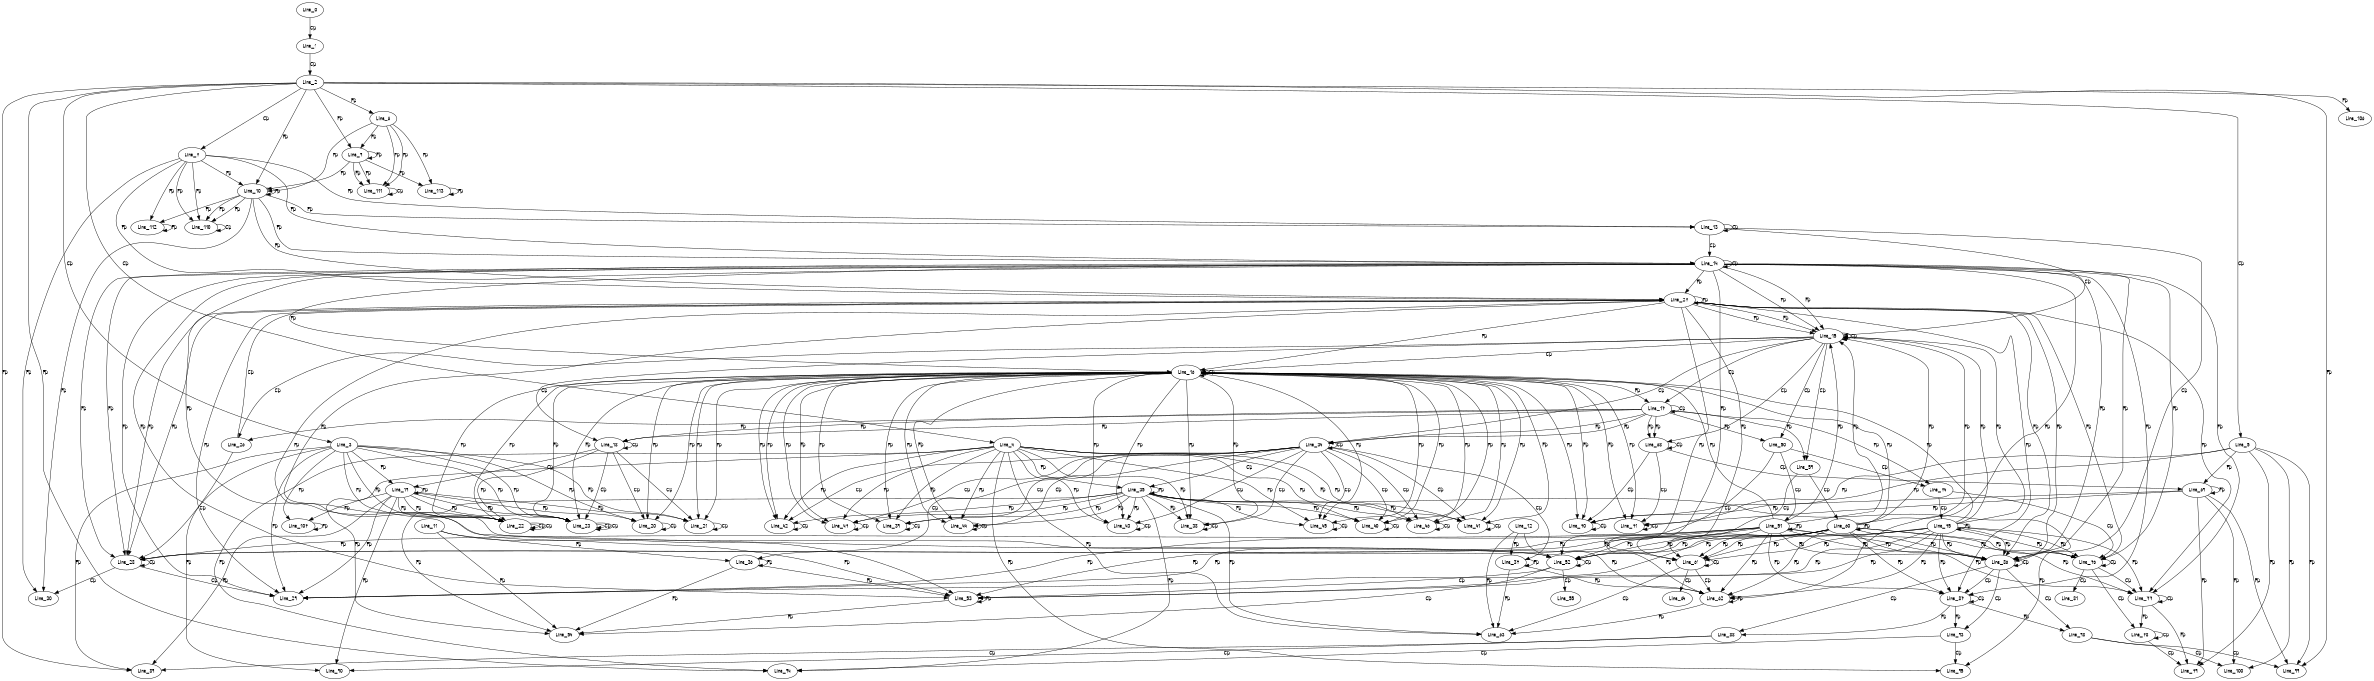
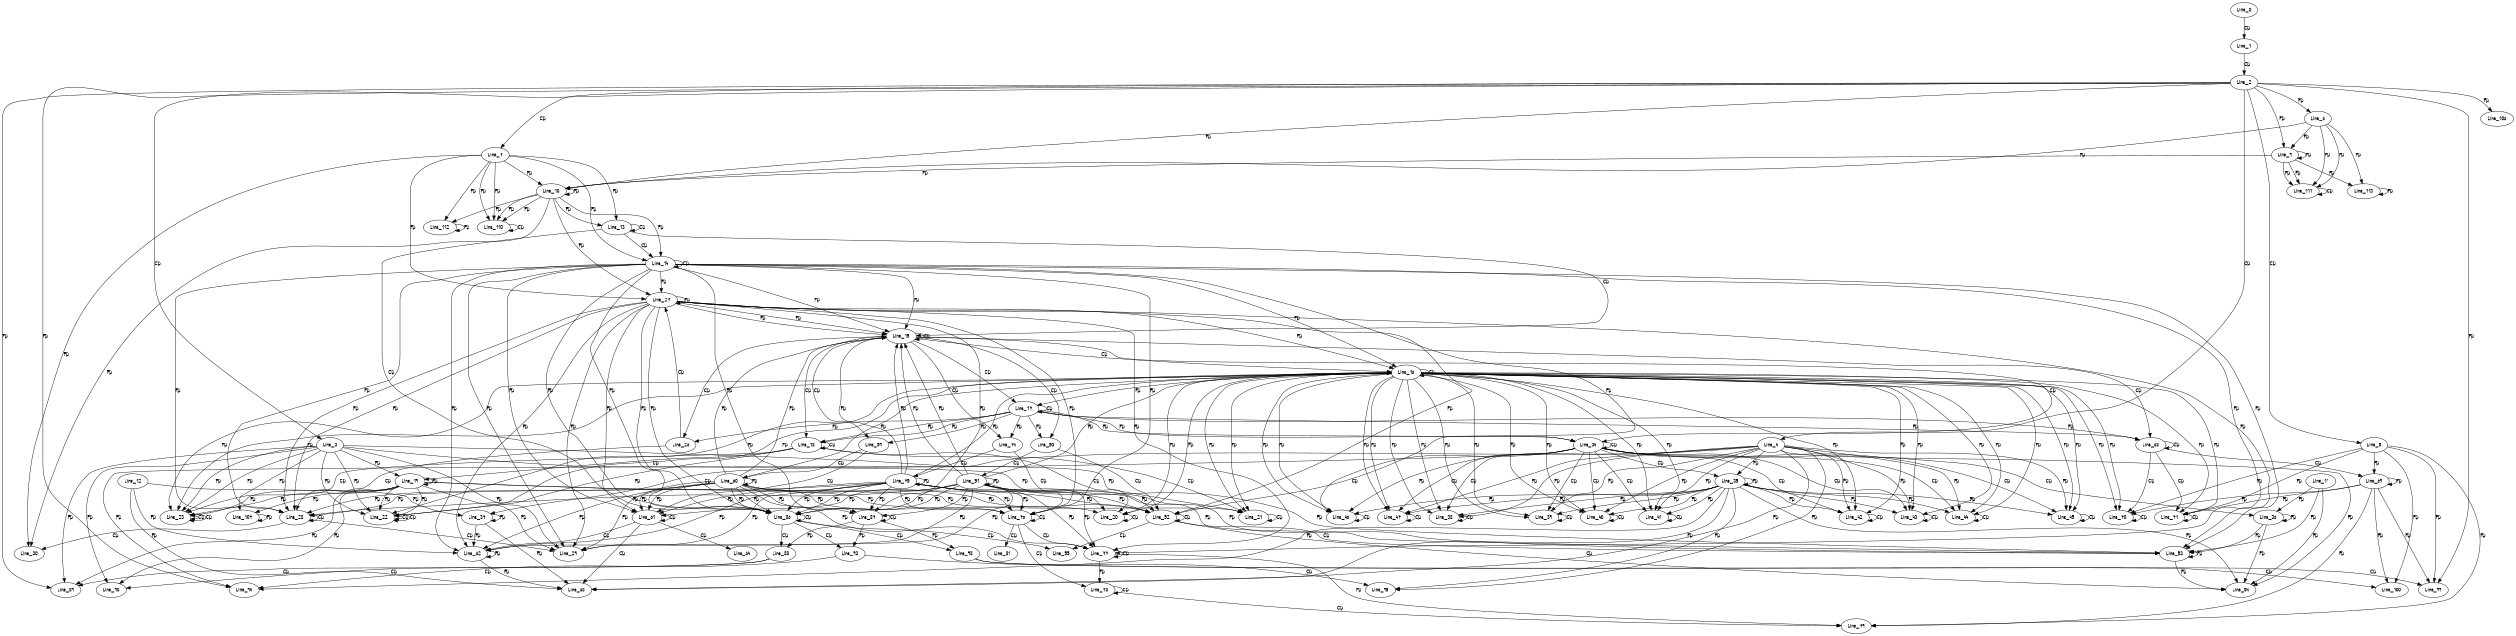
(1856, 467) -> (954, 398)
(1982, 581) -> (927, 531)
